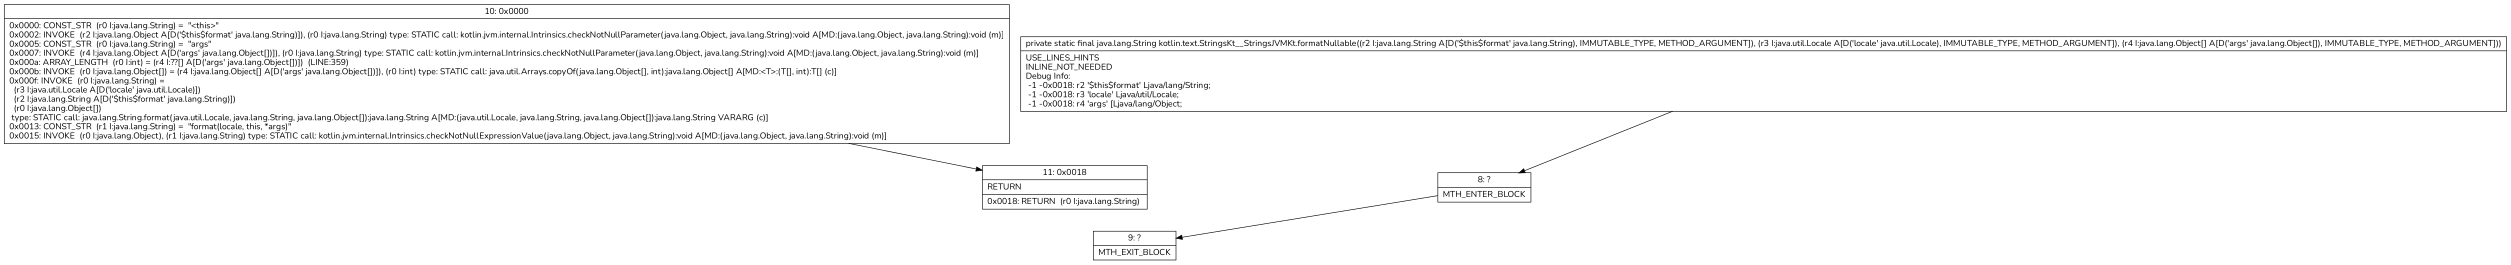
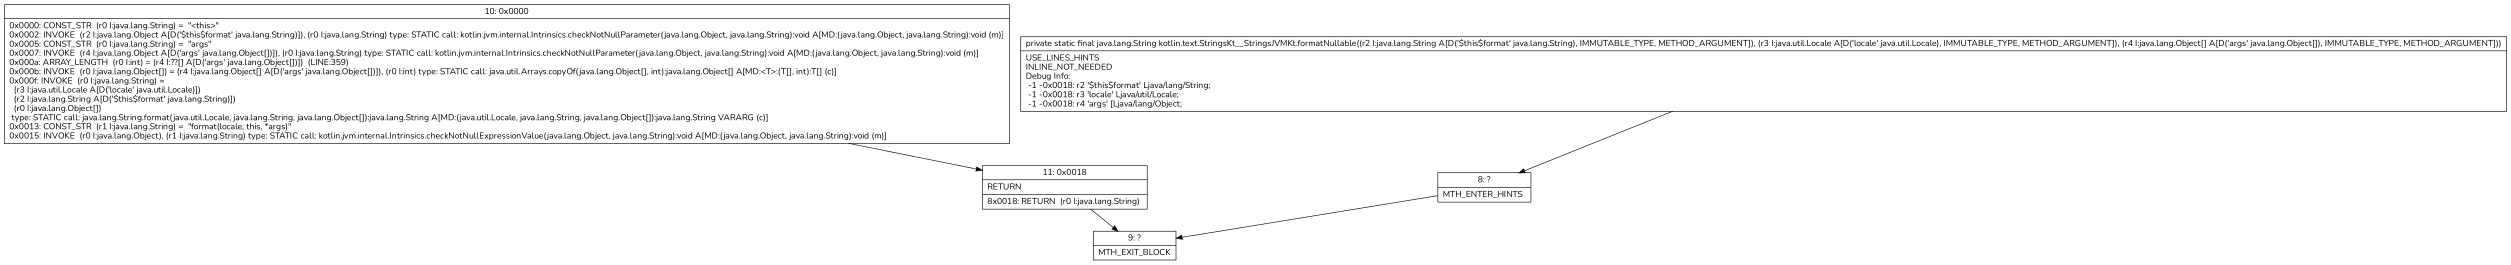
(1484, 194) -> (1483, 194)
(1065, 202) -> (1065, 202)
none -> (1102, 218)
